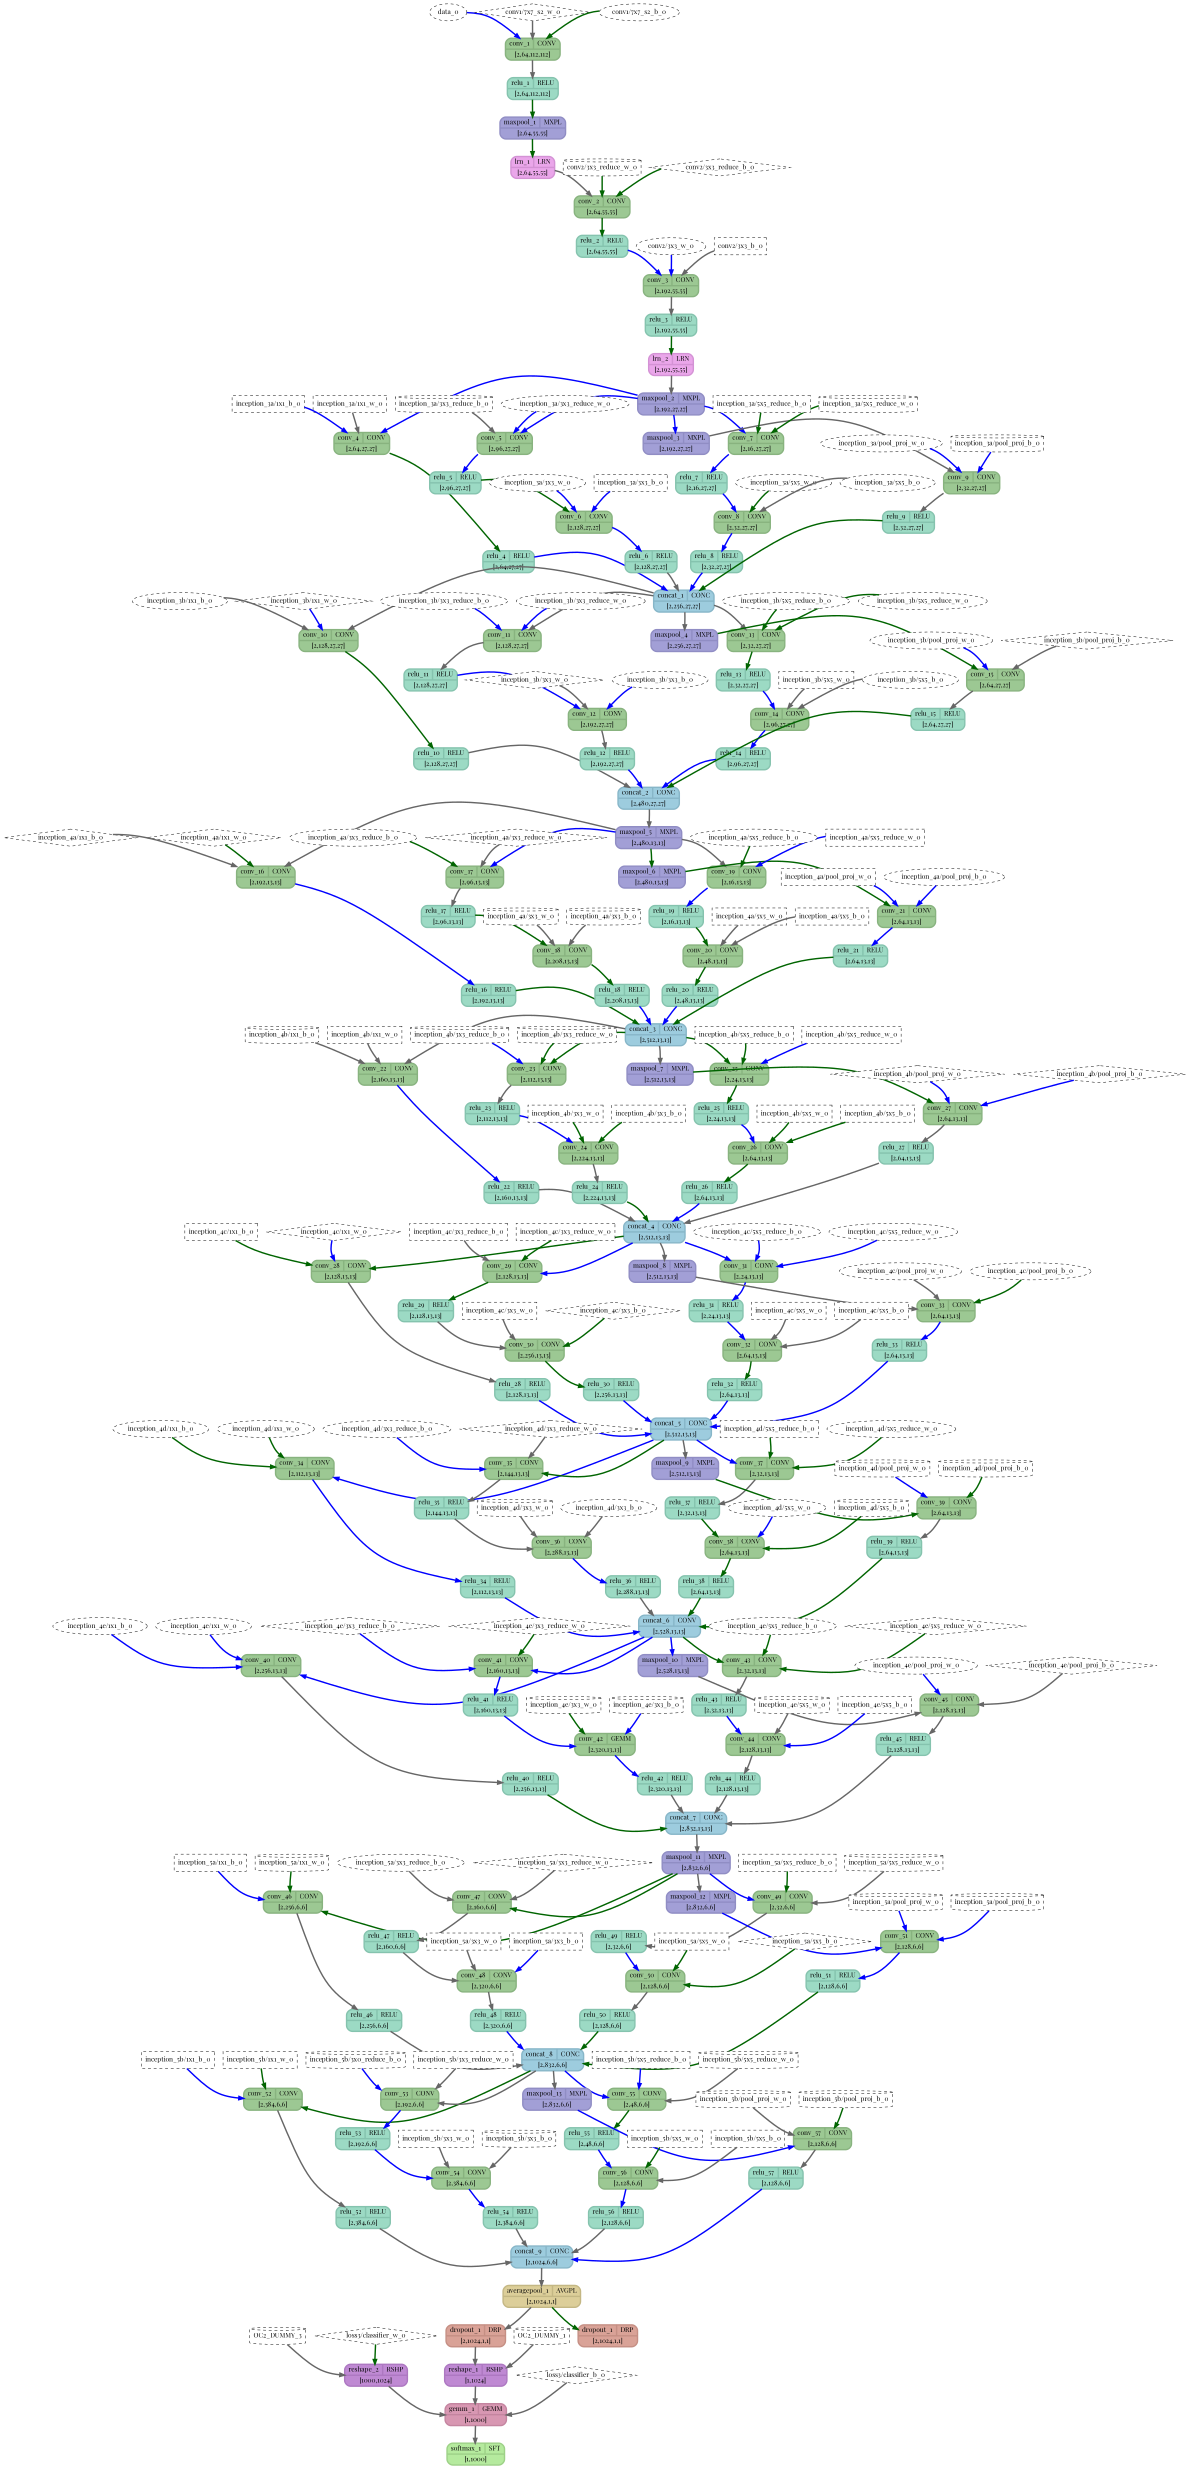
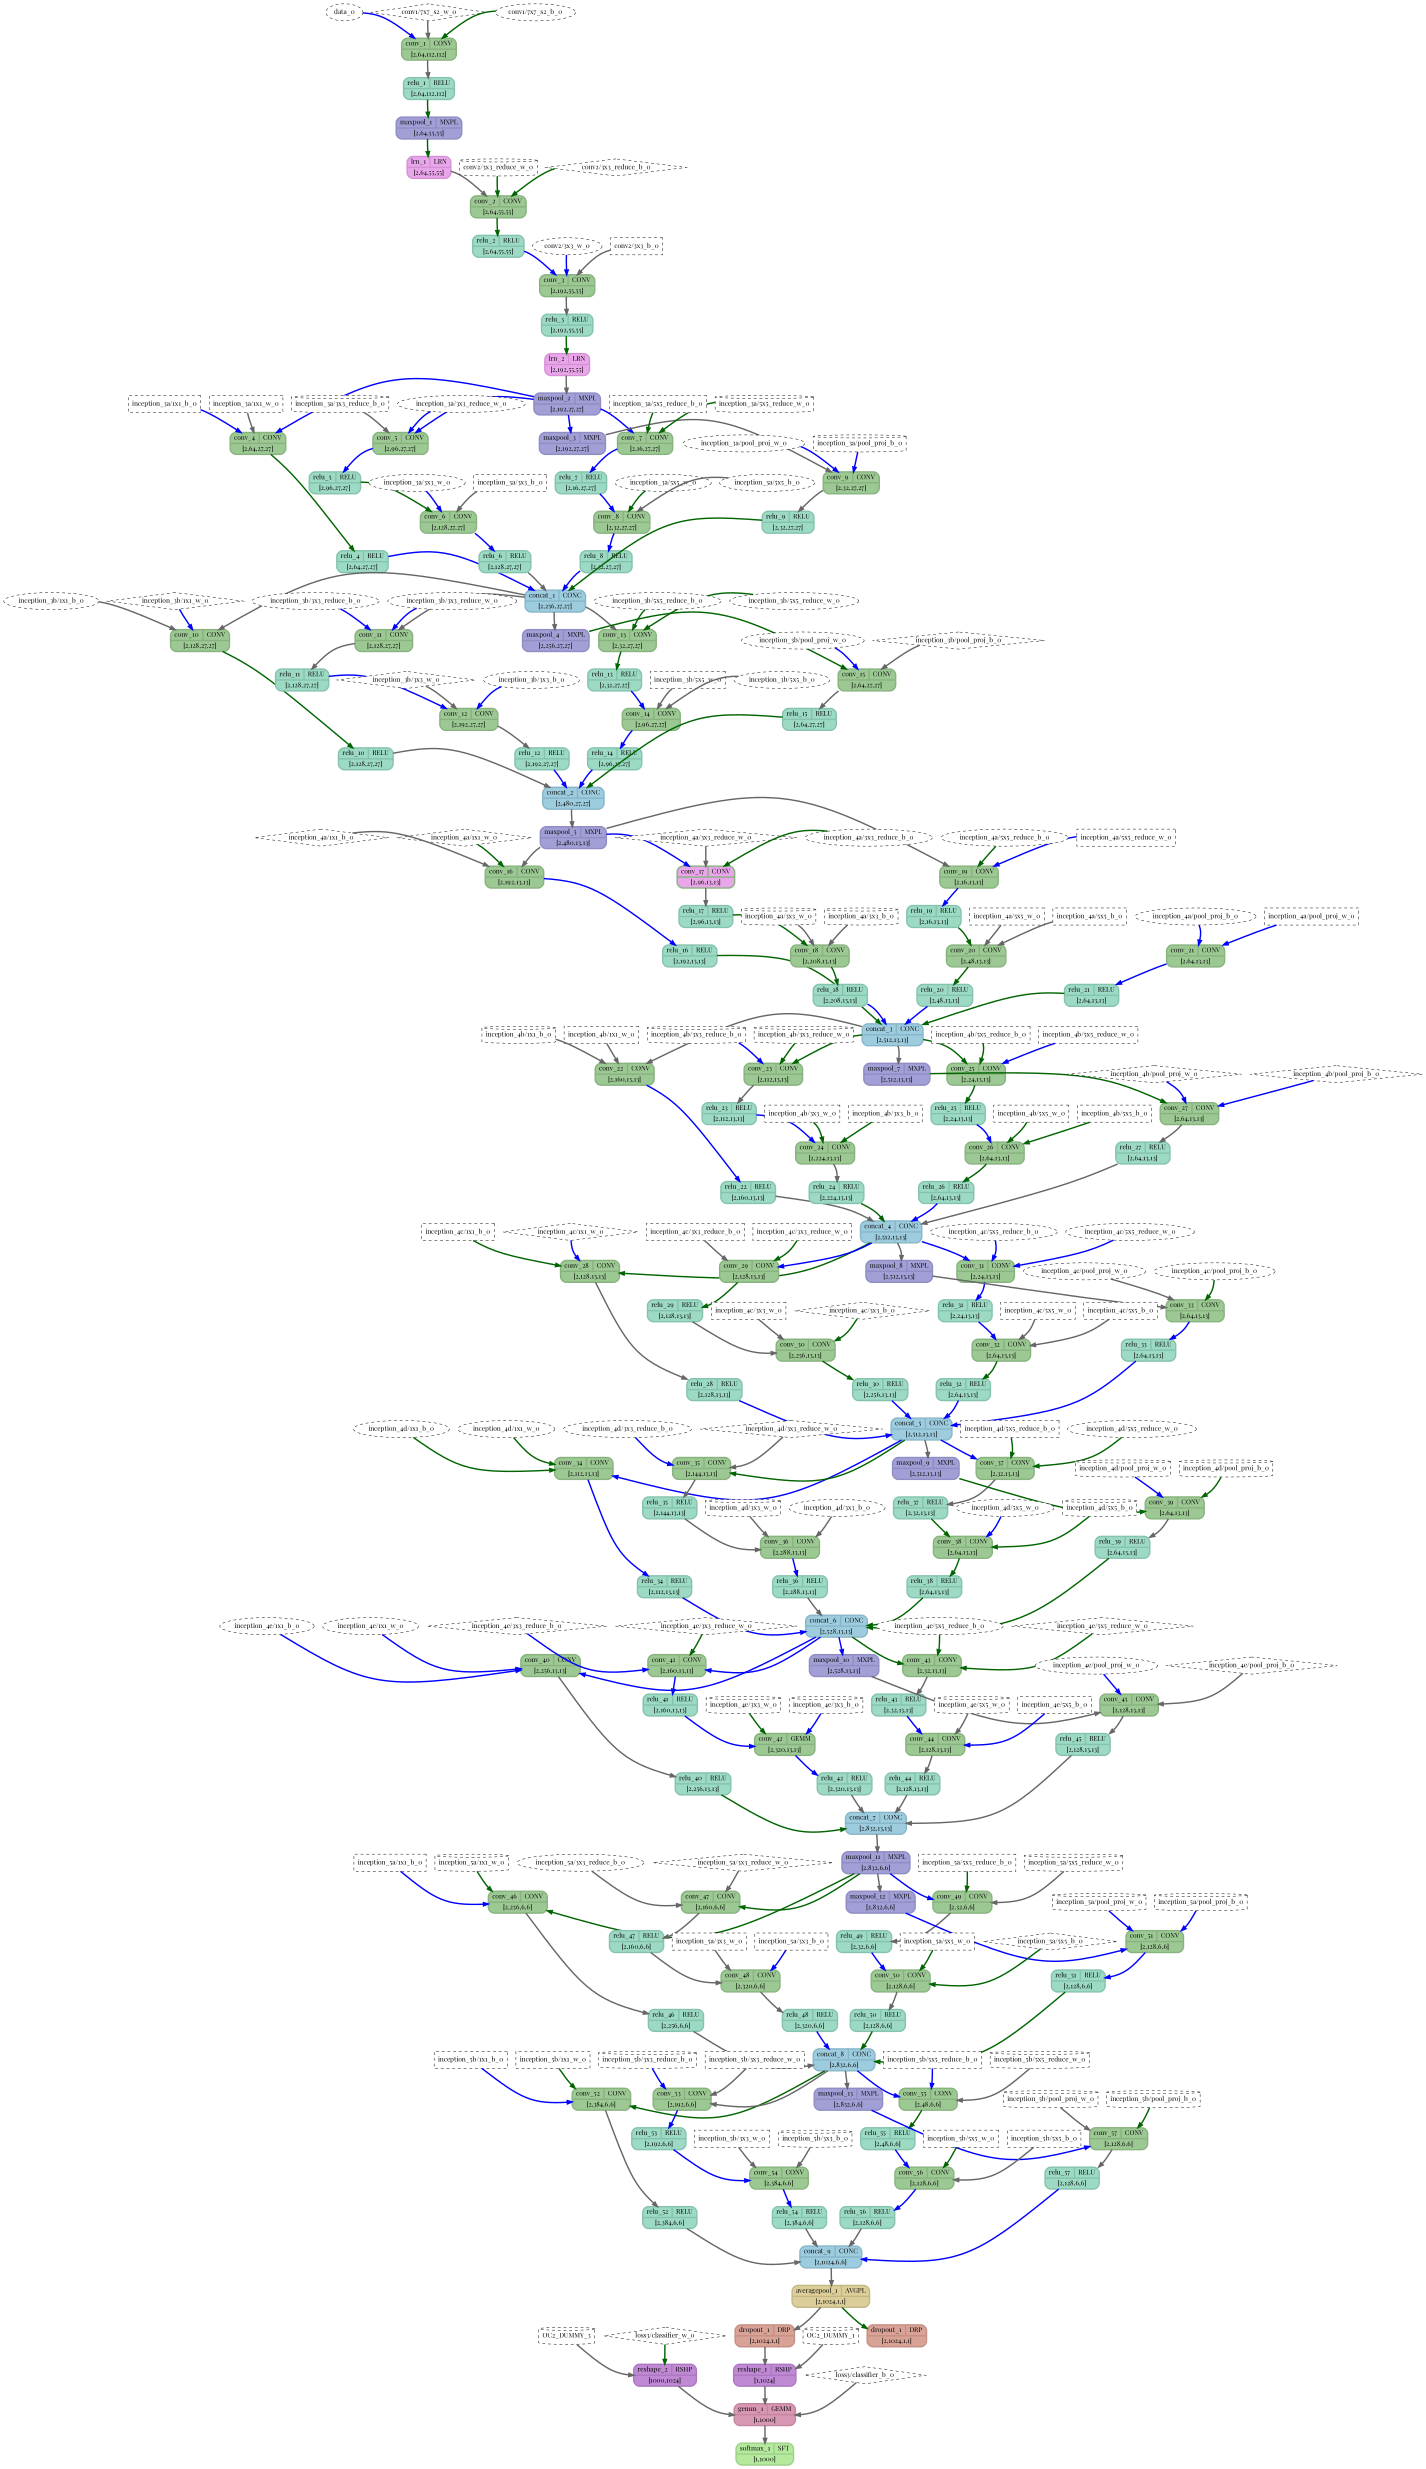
(602, 499) -> (468, 499)
(475, 877) -> (706, 877)
(652, 877) -> none
(687, 1620) -> (854, 1620)
(356, 2060) -> (647, 2060)
